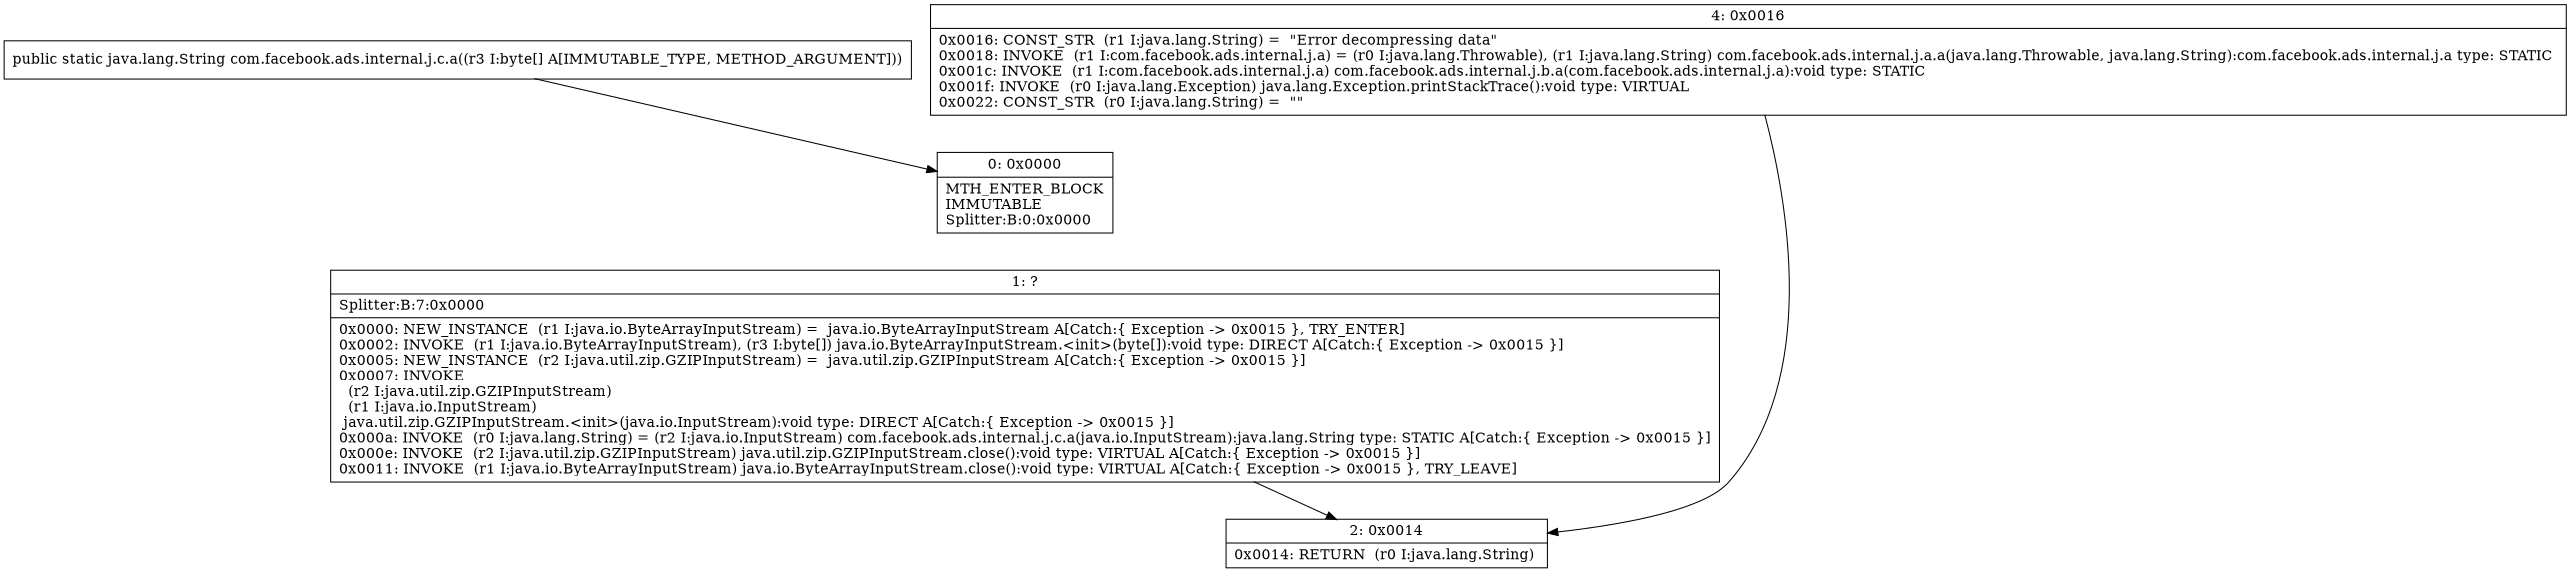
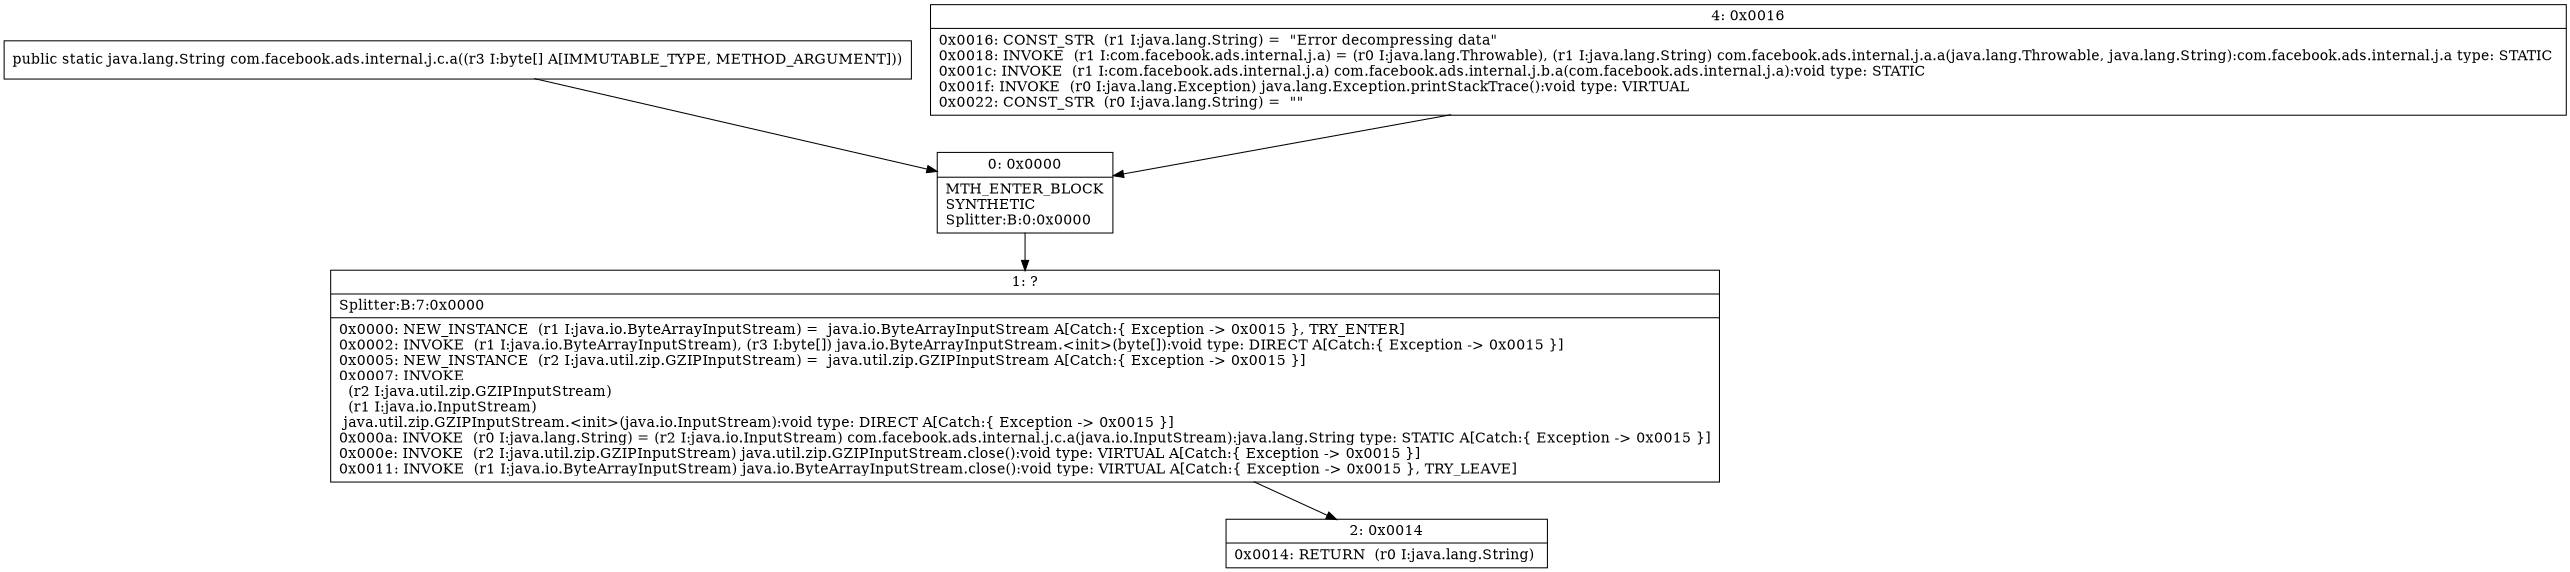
(994, 205) -> (991, 205)
none -> (1025, 247)
(1776, 393) -> (1287, 144)
